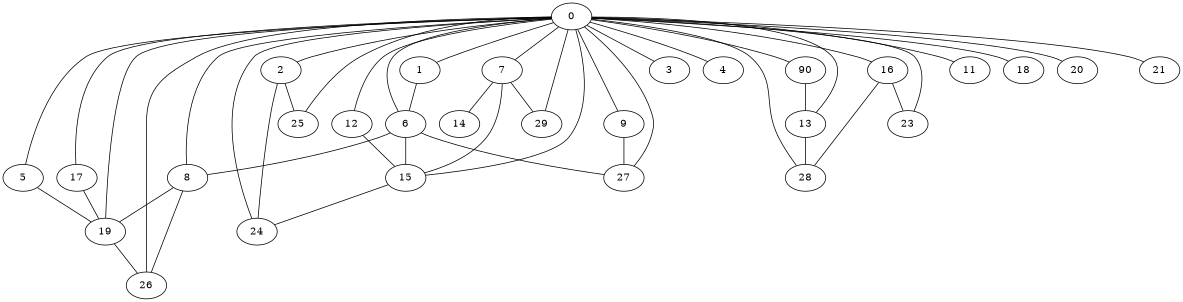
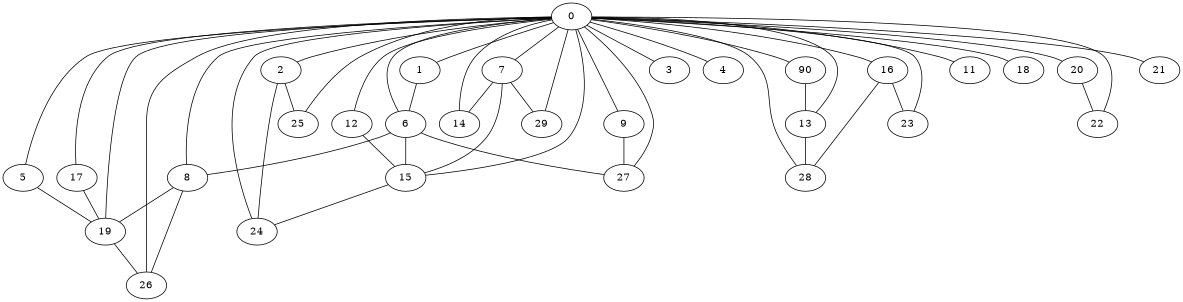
none -> (481, 51)
none -> (1098, 124)
